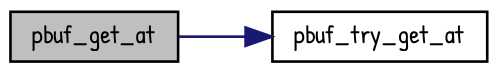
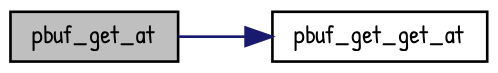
(380, 37) -> (380, 37)
